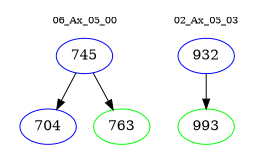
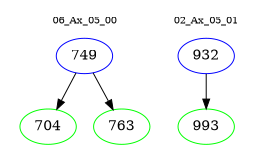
(206, 21) -> (206, 21)
(84, 56) -> (84, 56)
(48, 127) -> (48, 127)
